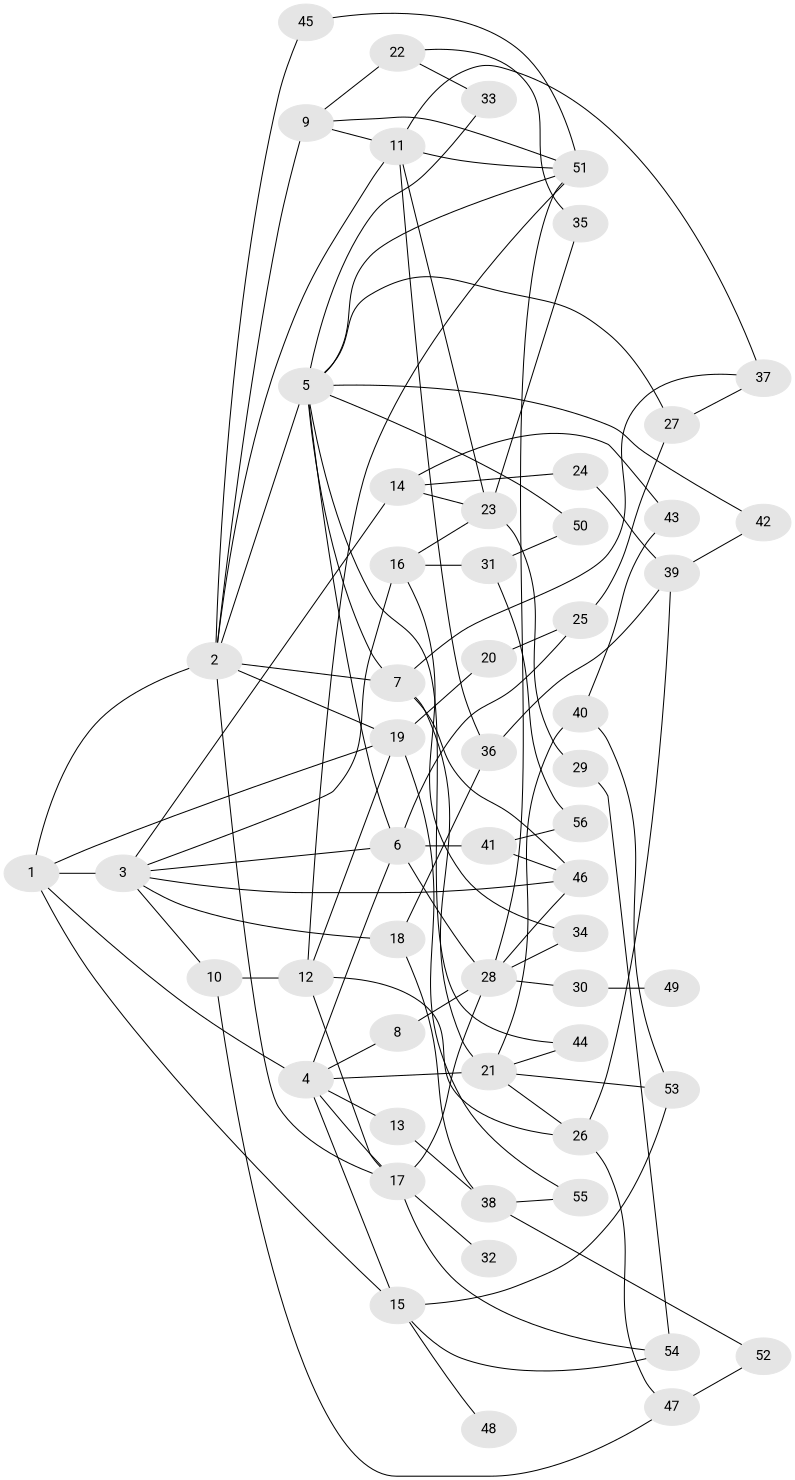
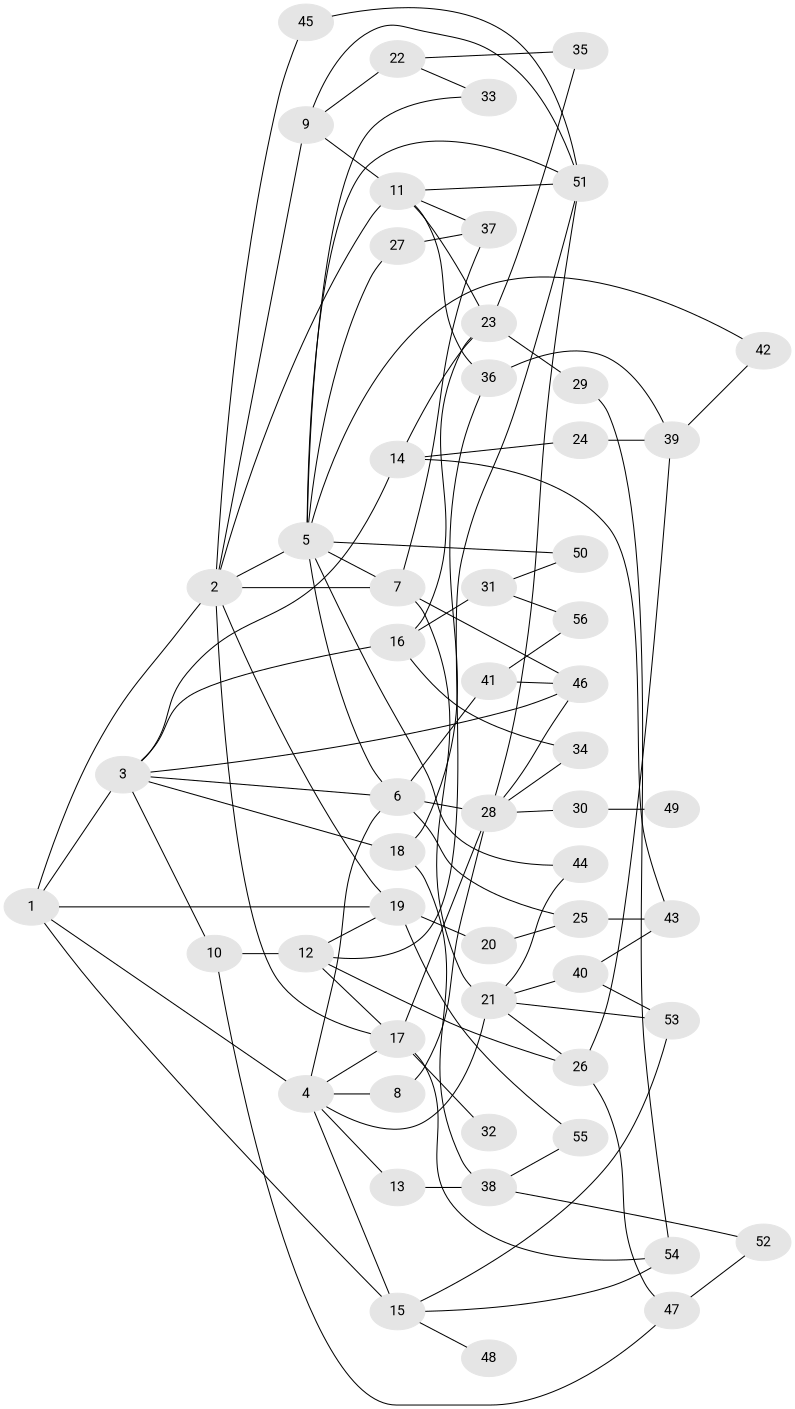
(634, 521) -> (629, 919)
